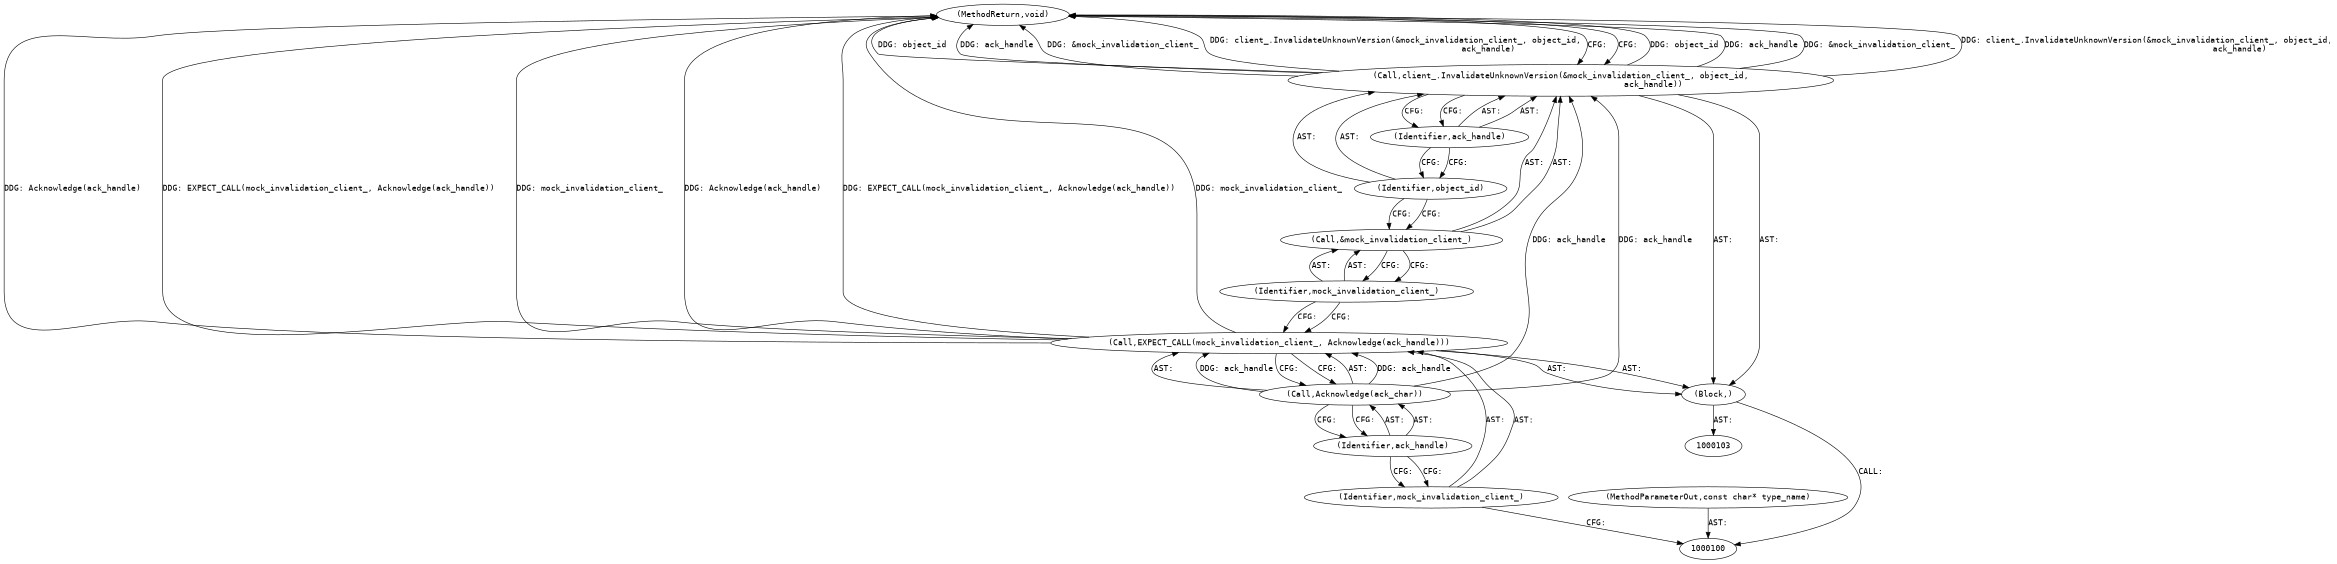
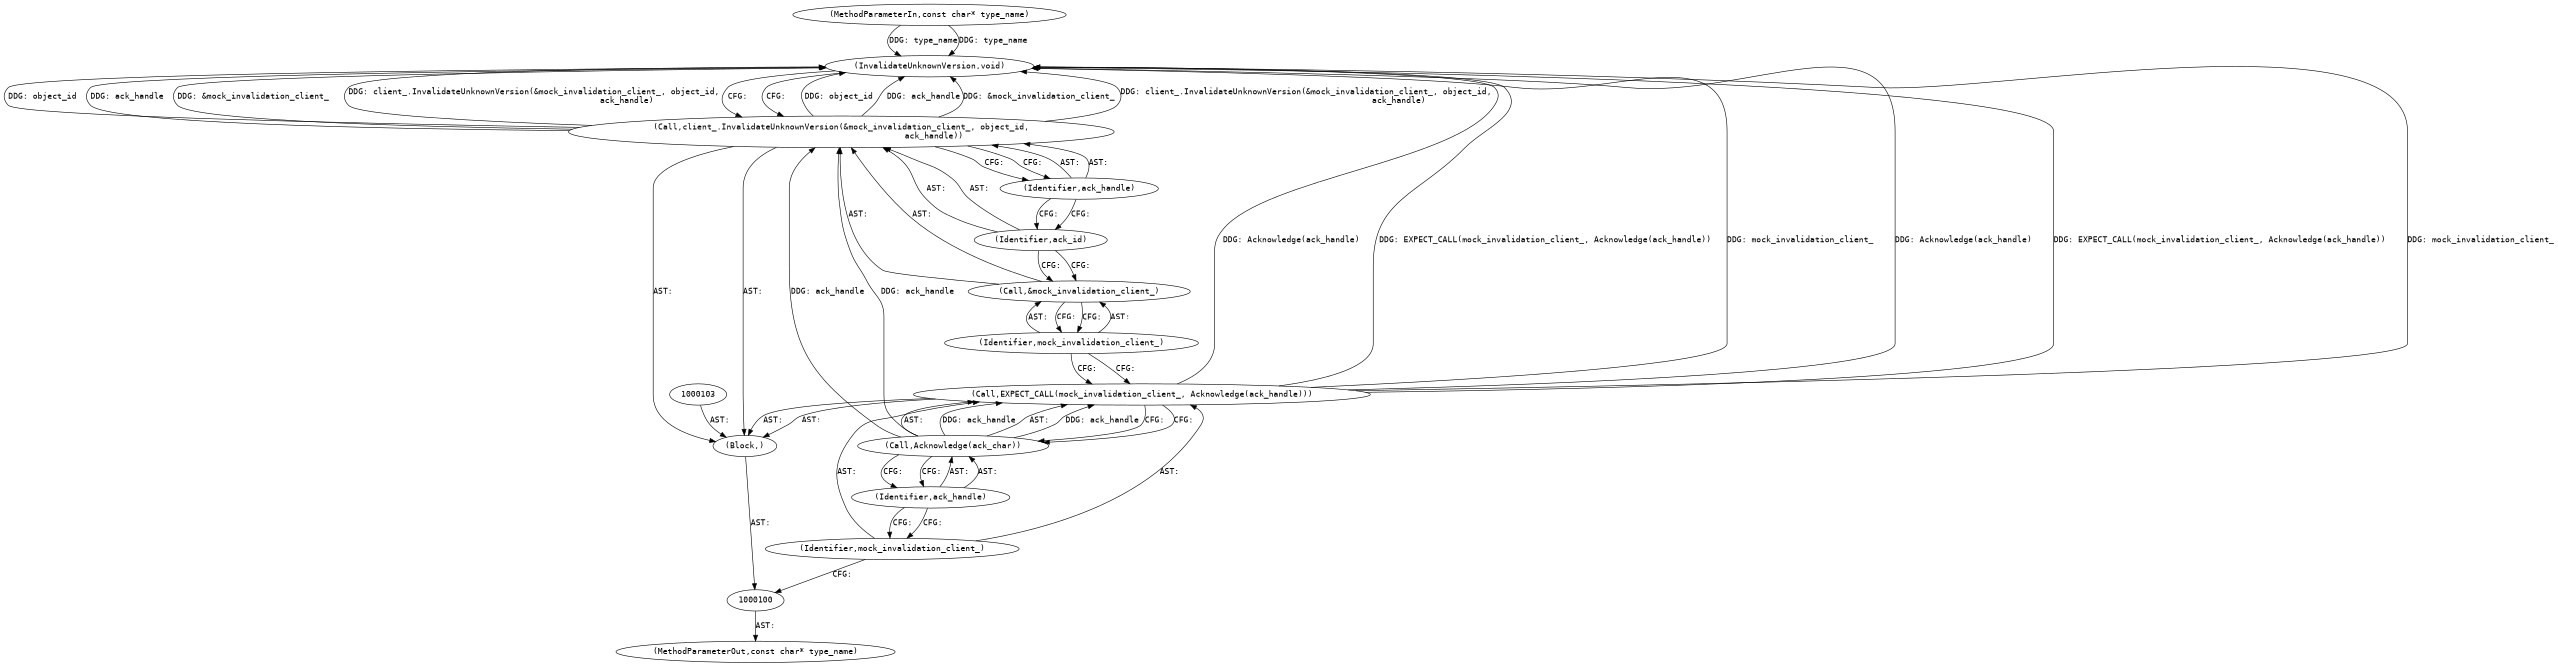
none -> (930, 15)
(1003, 15) -> (930, 66)
(1431, 189) -> (1041, 240)
(1713, 417) -> (708, 422)
(1873, 472) -> (763, 523)
(1708, 520) -> (756, 623)
